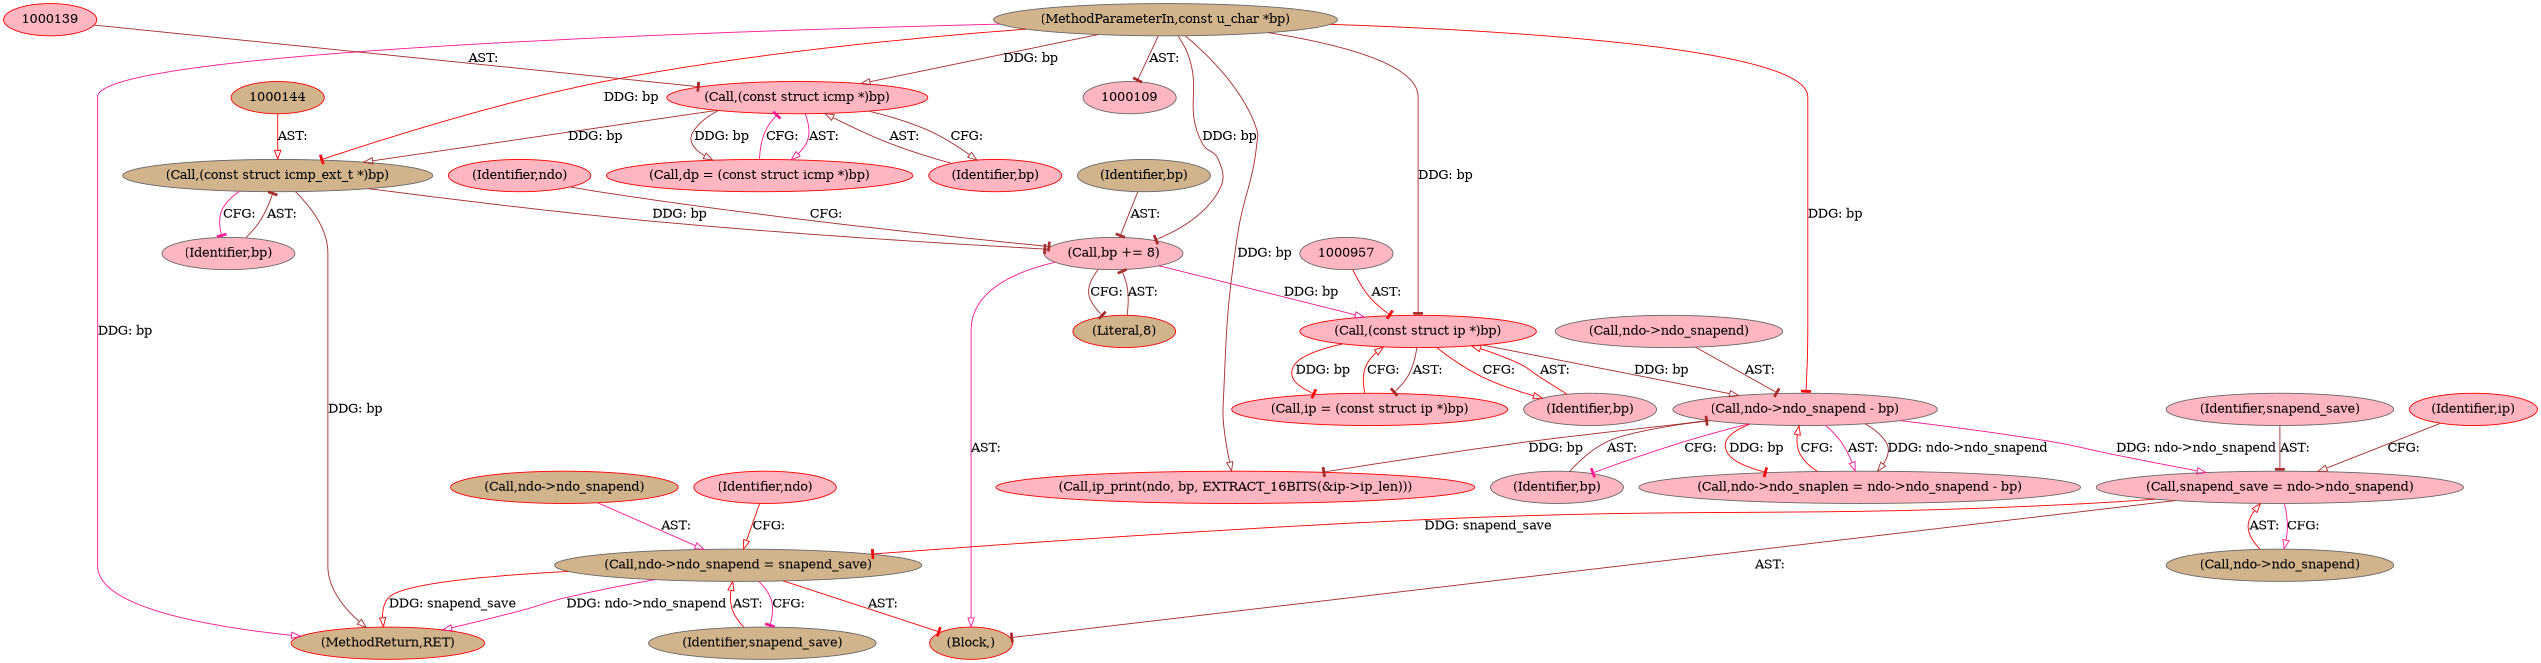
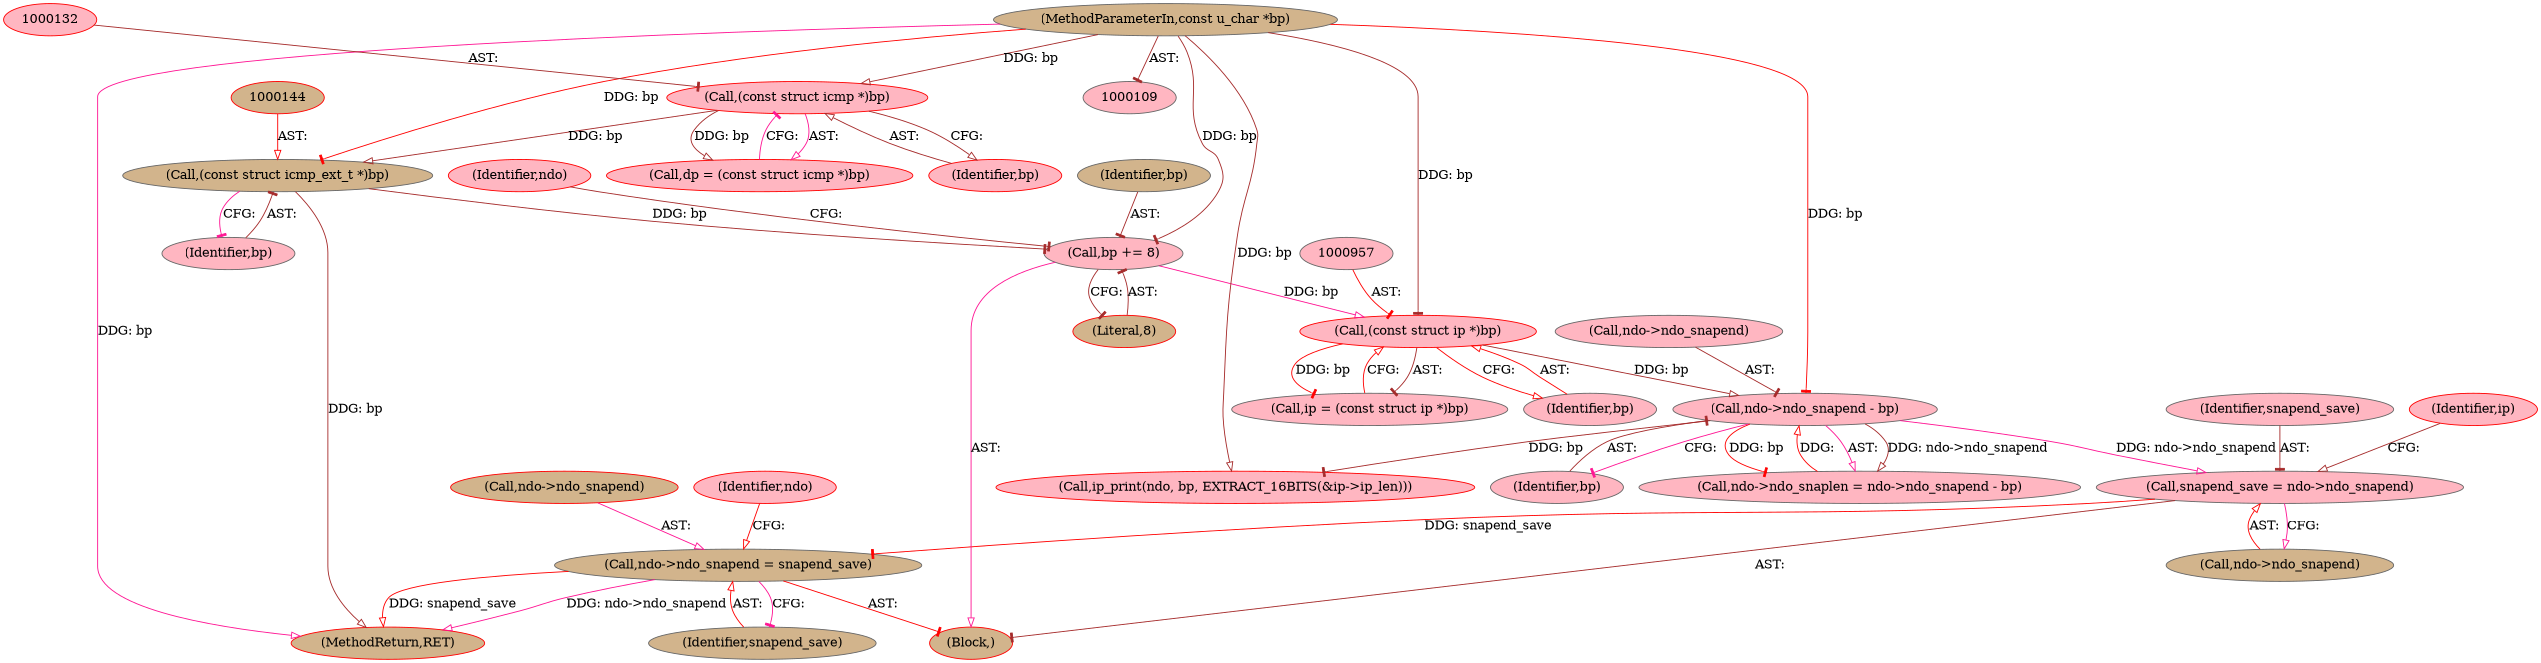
(50, 20) -> (50, 20)
(1370, 409) -> (1370, 409)
(1819, 448) -> (1819, 448)
